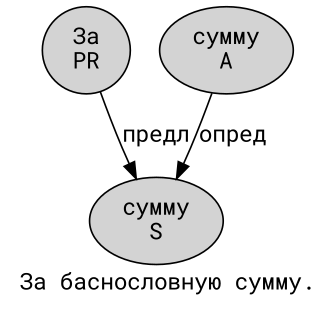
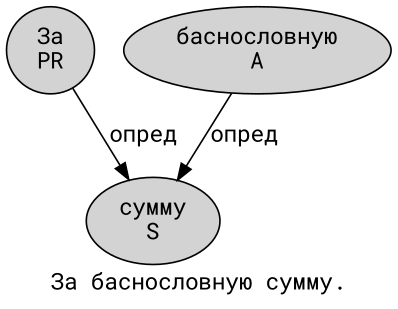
(226, 50) -> (257, 50)
(156, 136) -> (143, 136)
